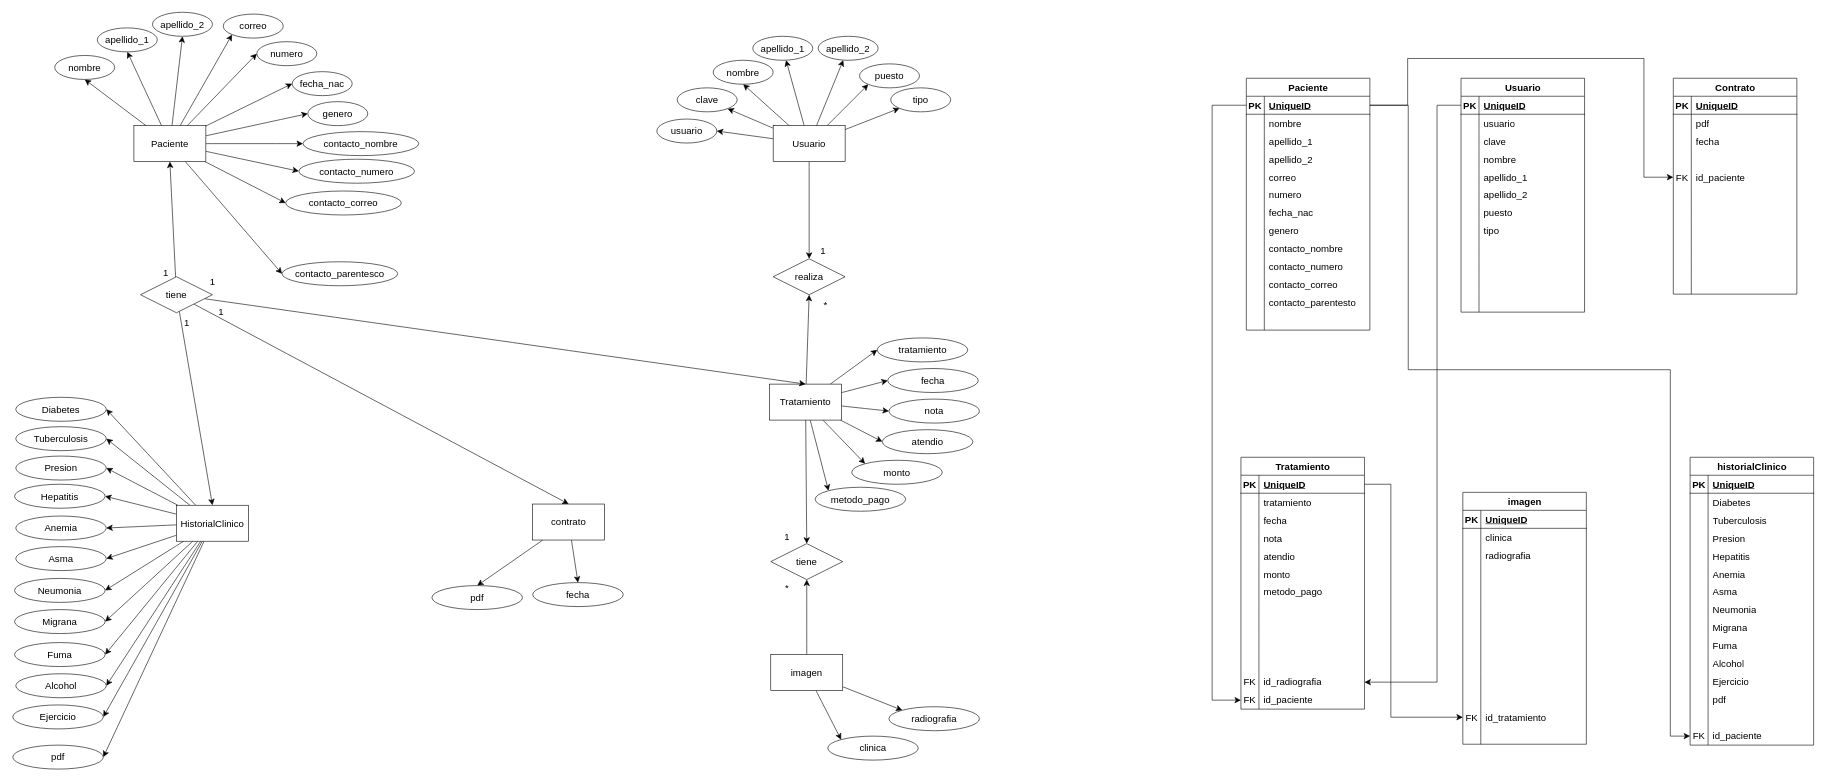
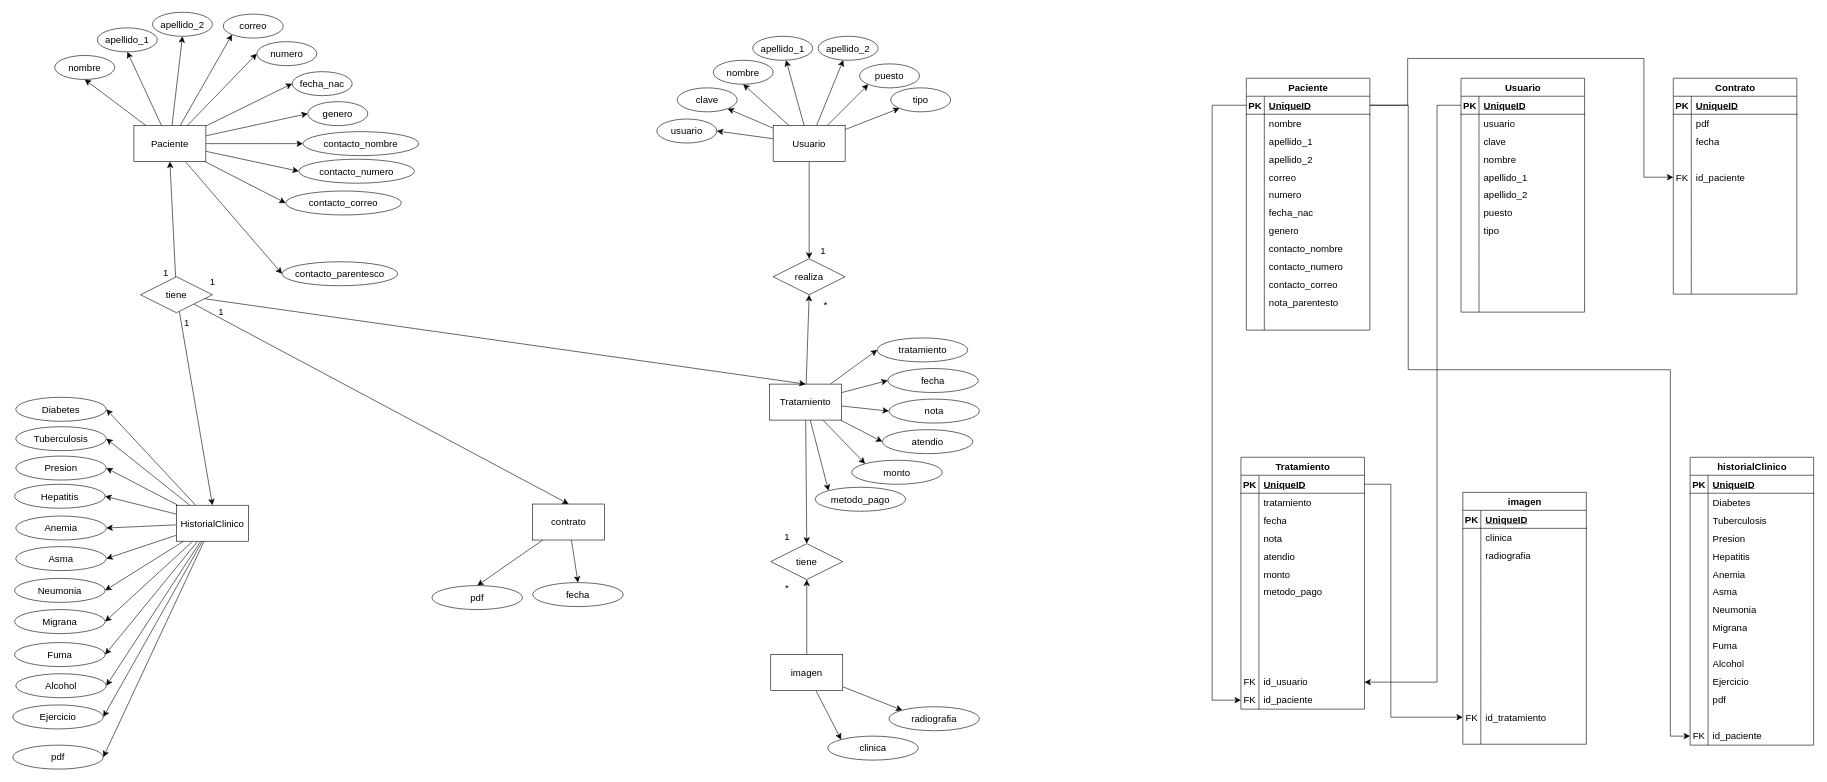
(1320, 303) -> (1310, 303)
(1298, 683) -> (1288, 683)
